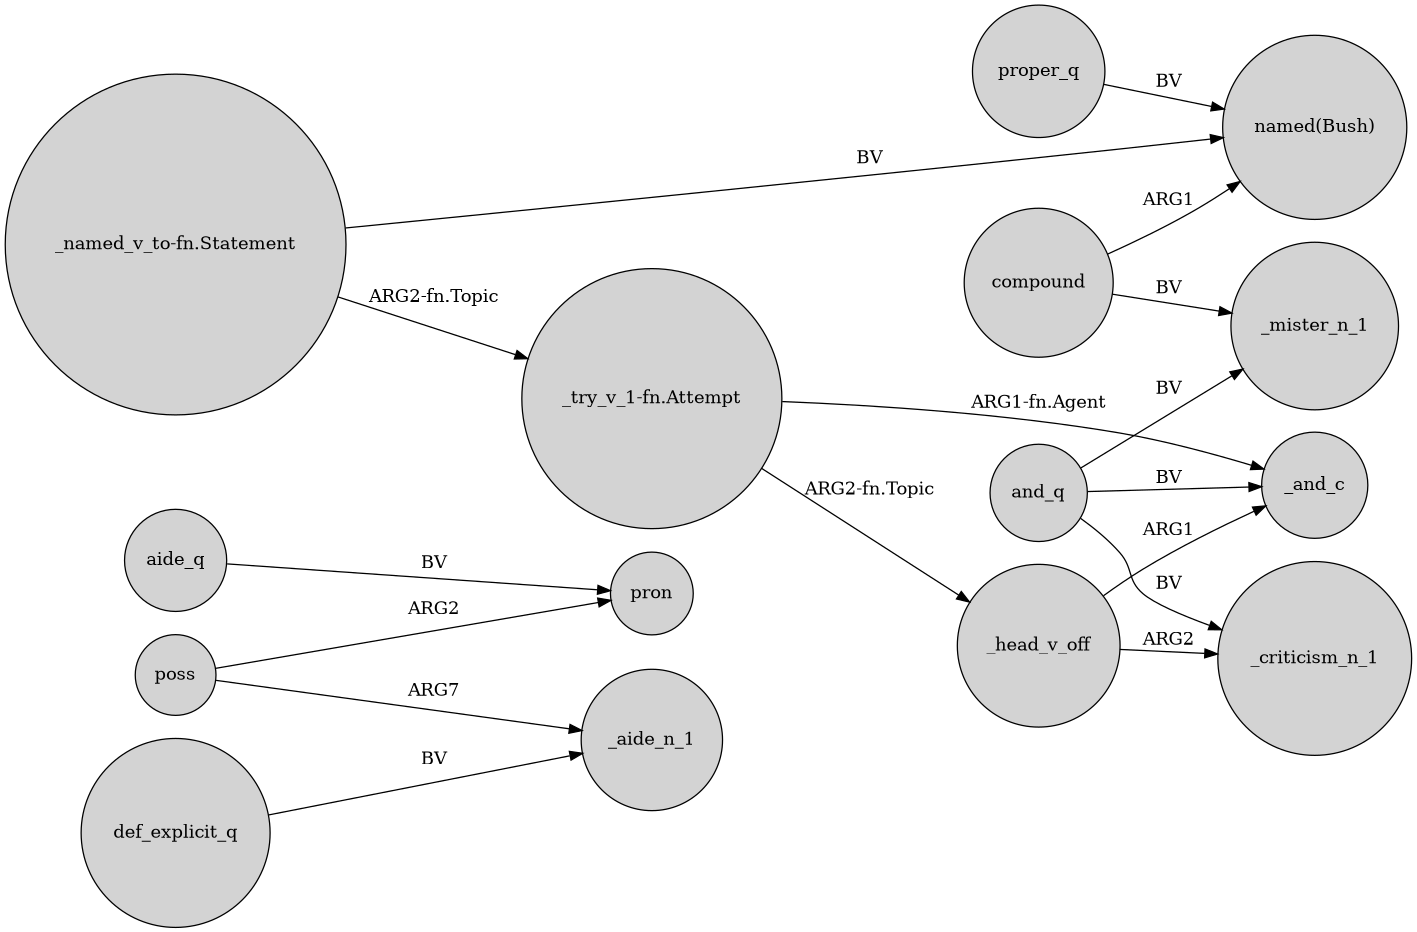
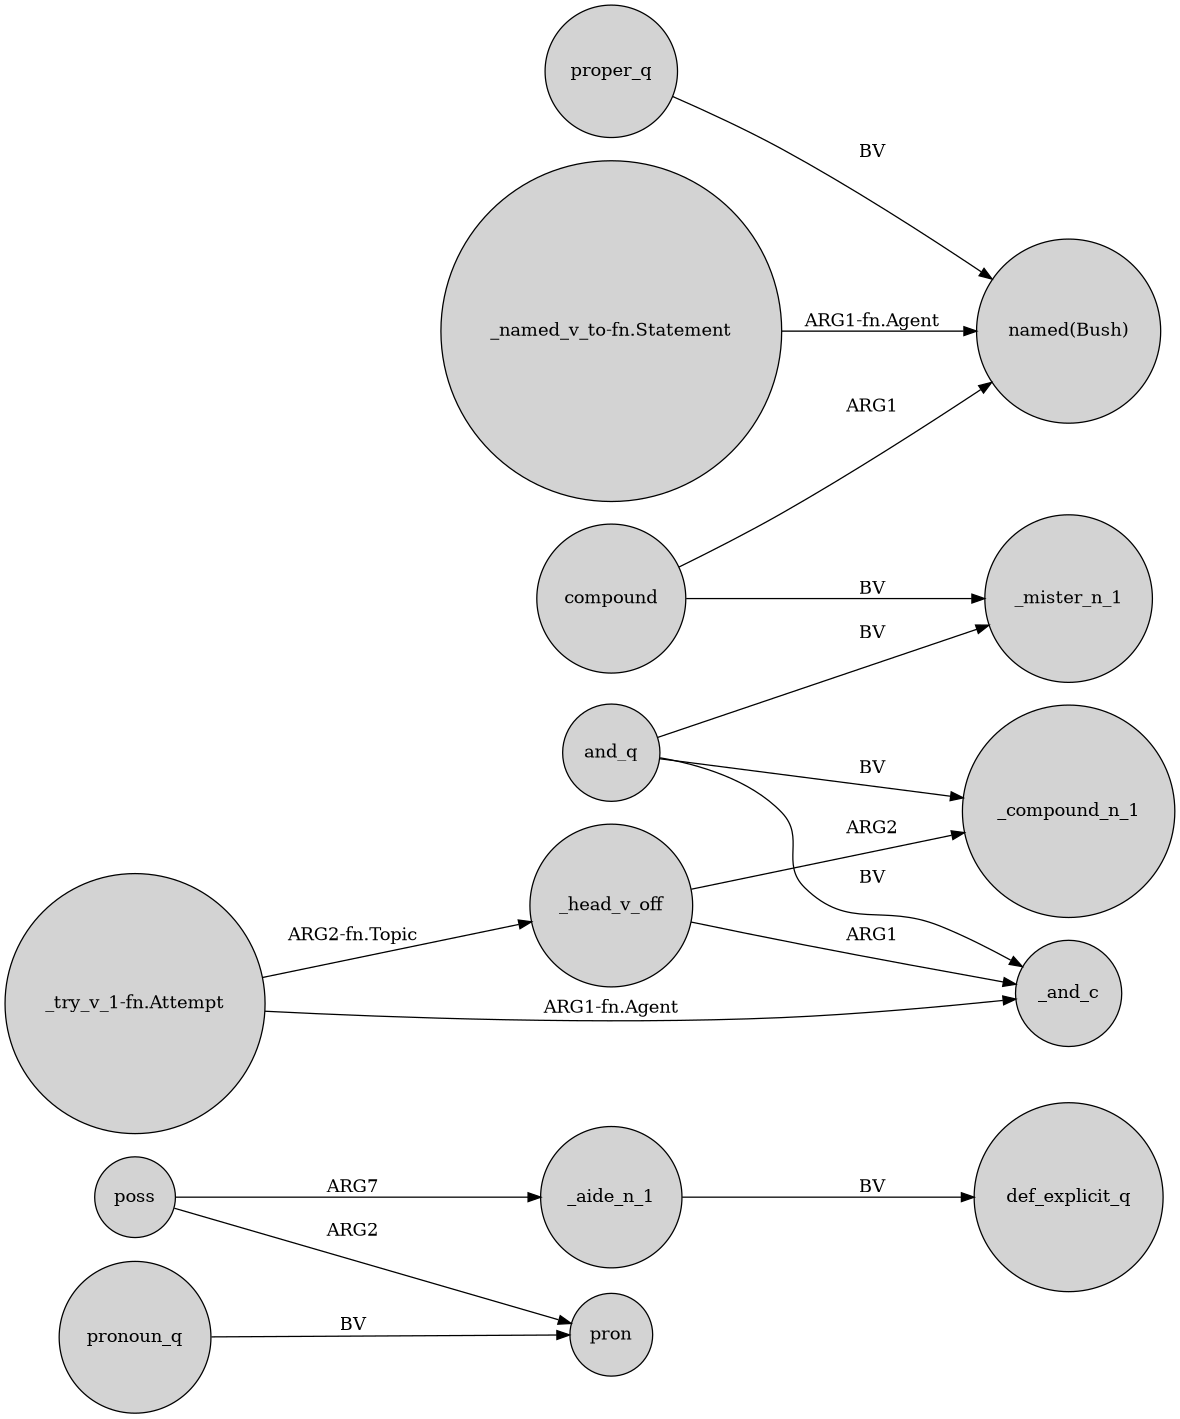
(870, 159) -> (872, 322)
(427, 326) -> none
(176, 560) -> (135, 1337)
(1315, 658) -> (1069, 811)
(419, 785) -> (822, 1197)
